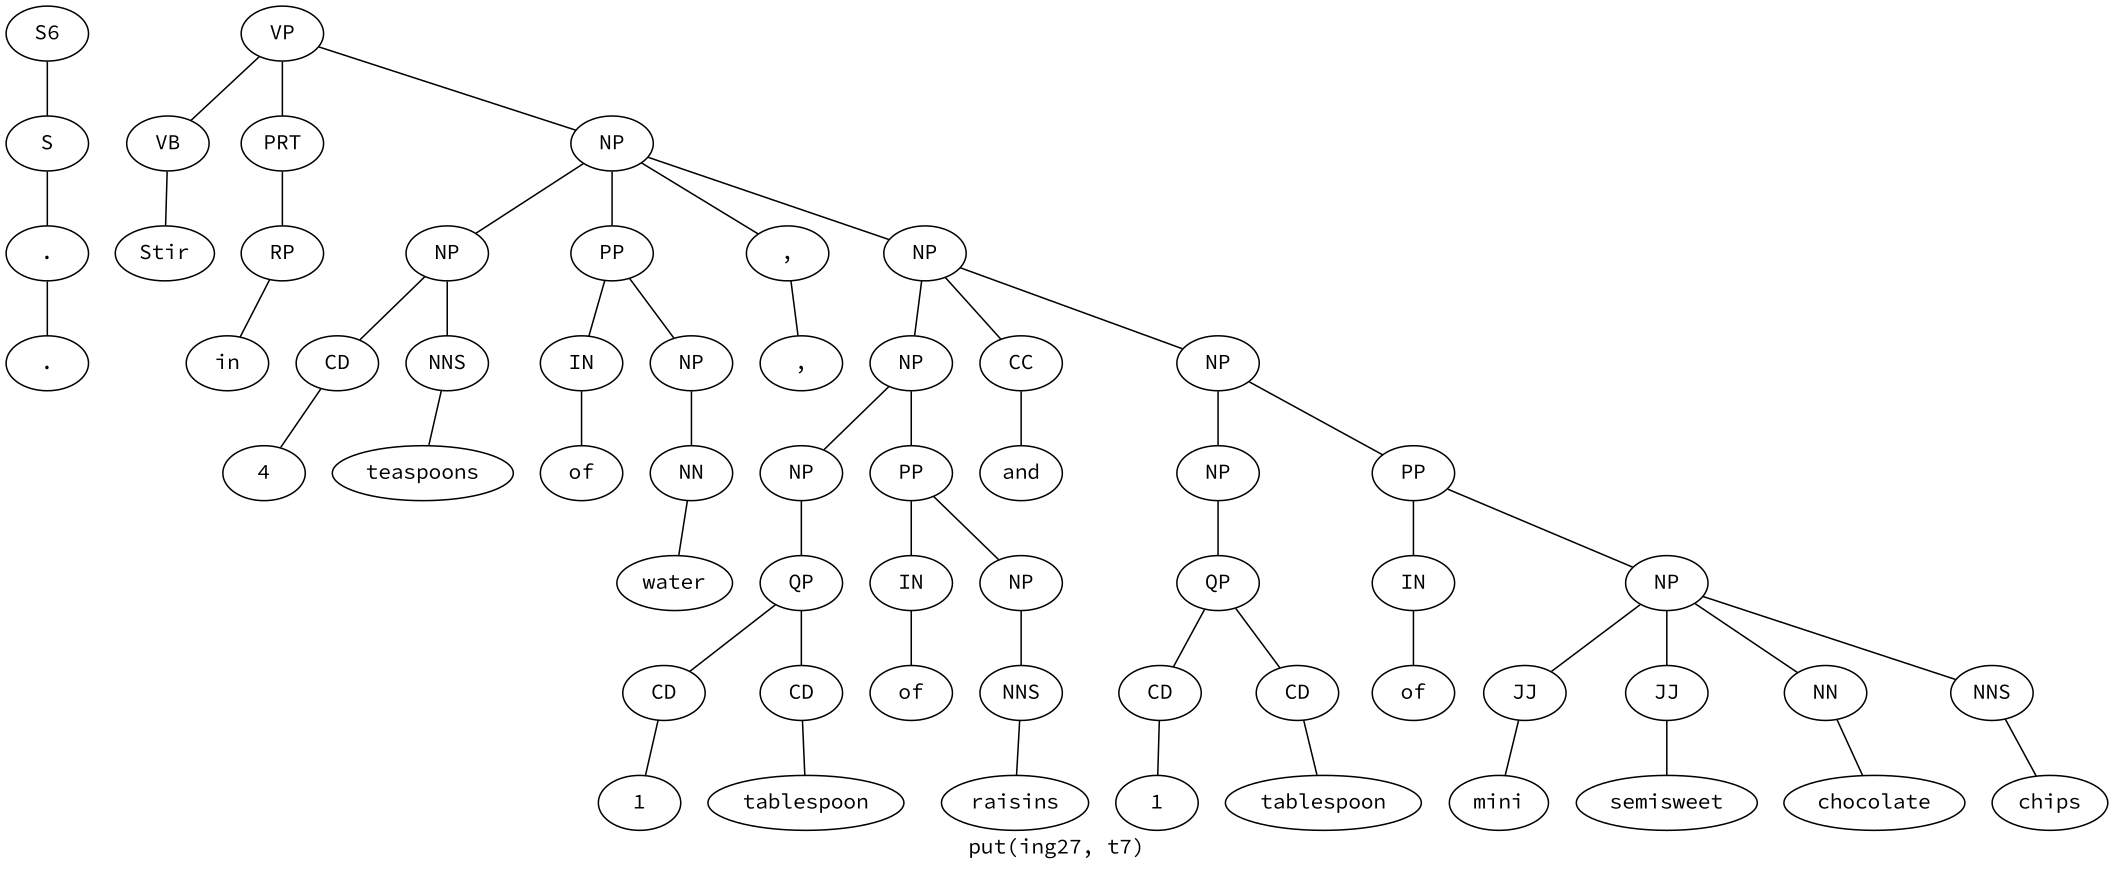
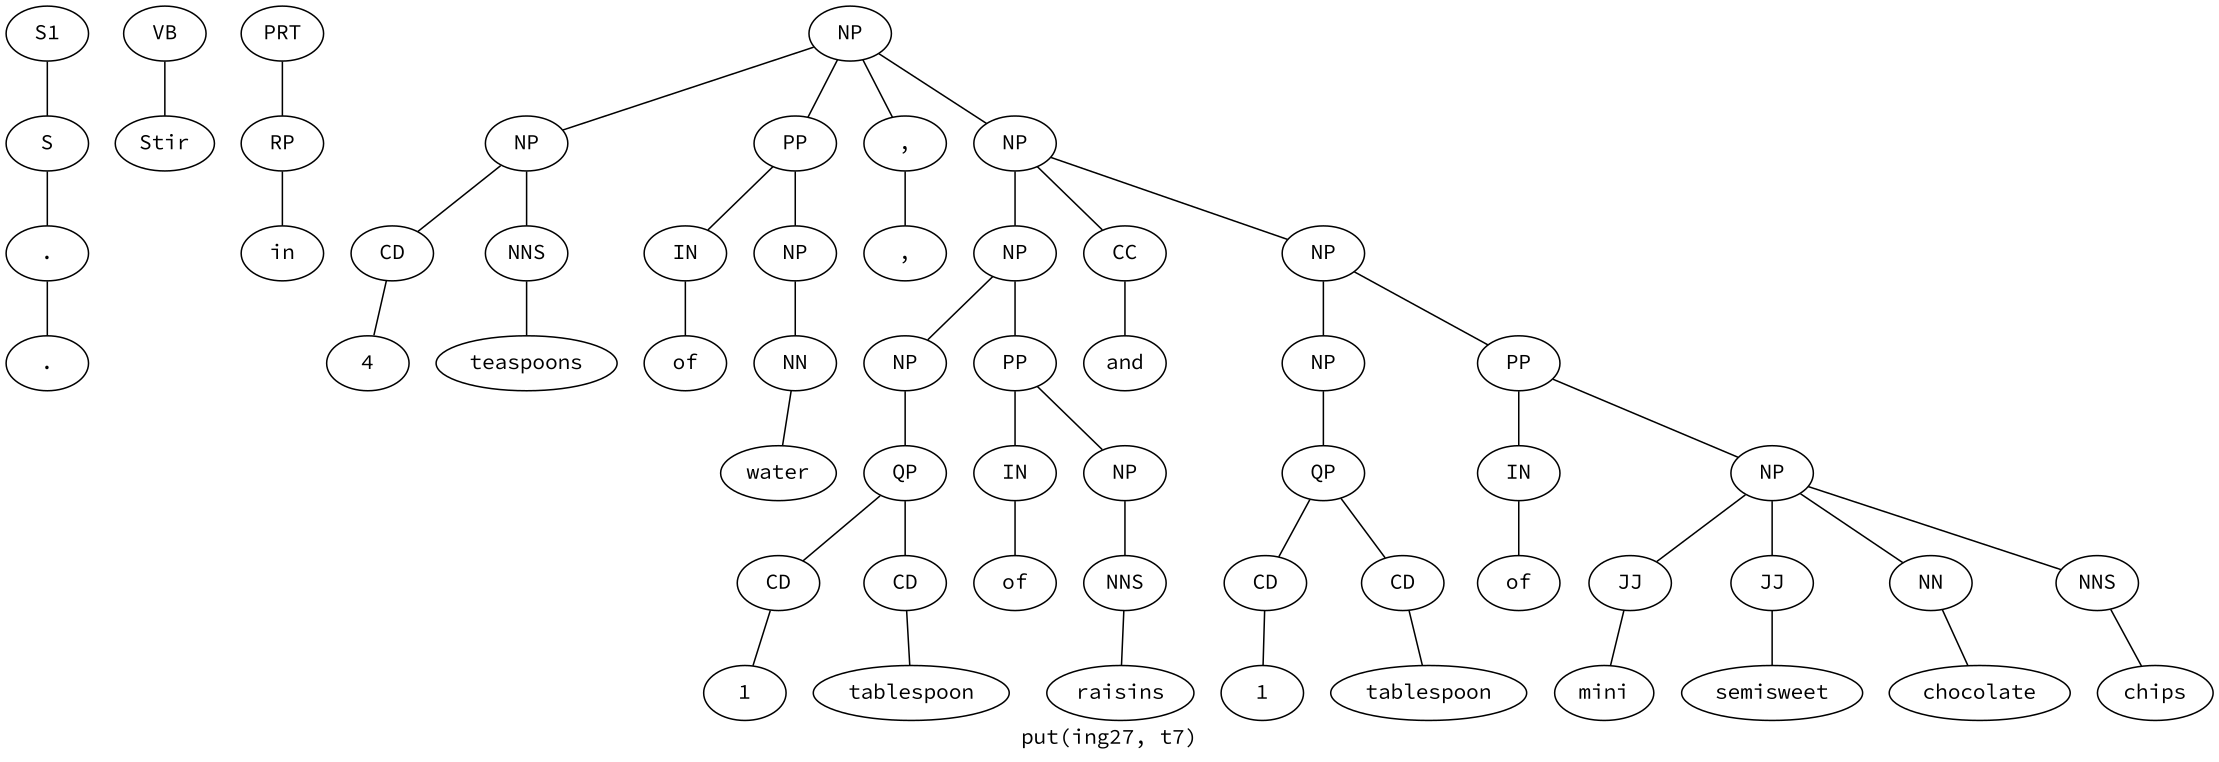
(47, 34) -> (47, 34)
(282, 34) -> none
